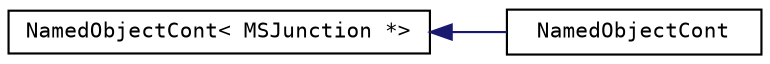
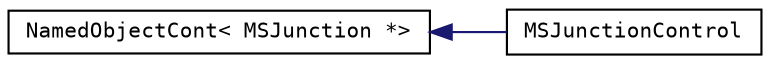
(634, 32) -> (634, 32)
